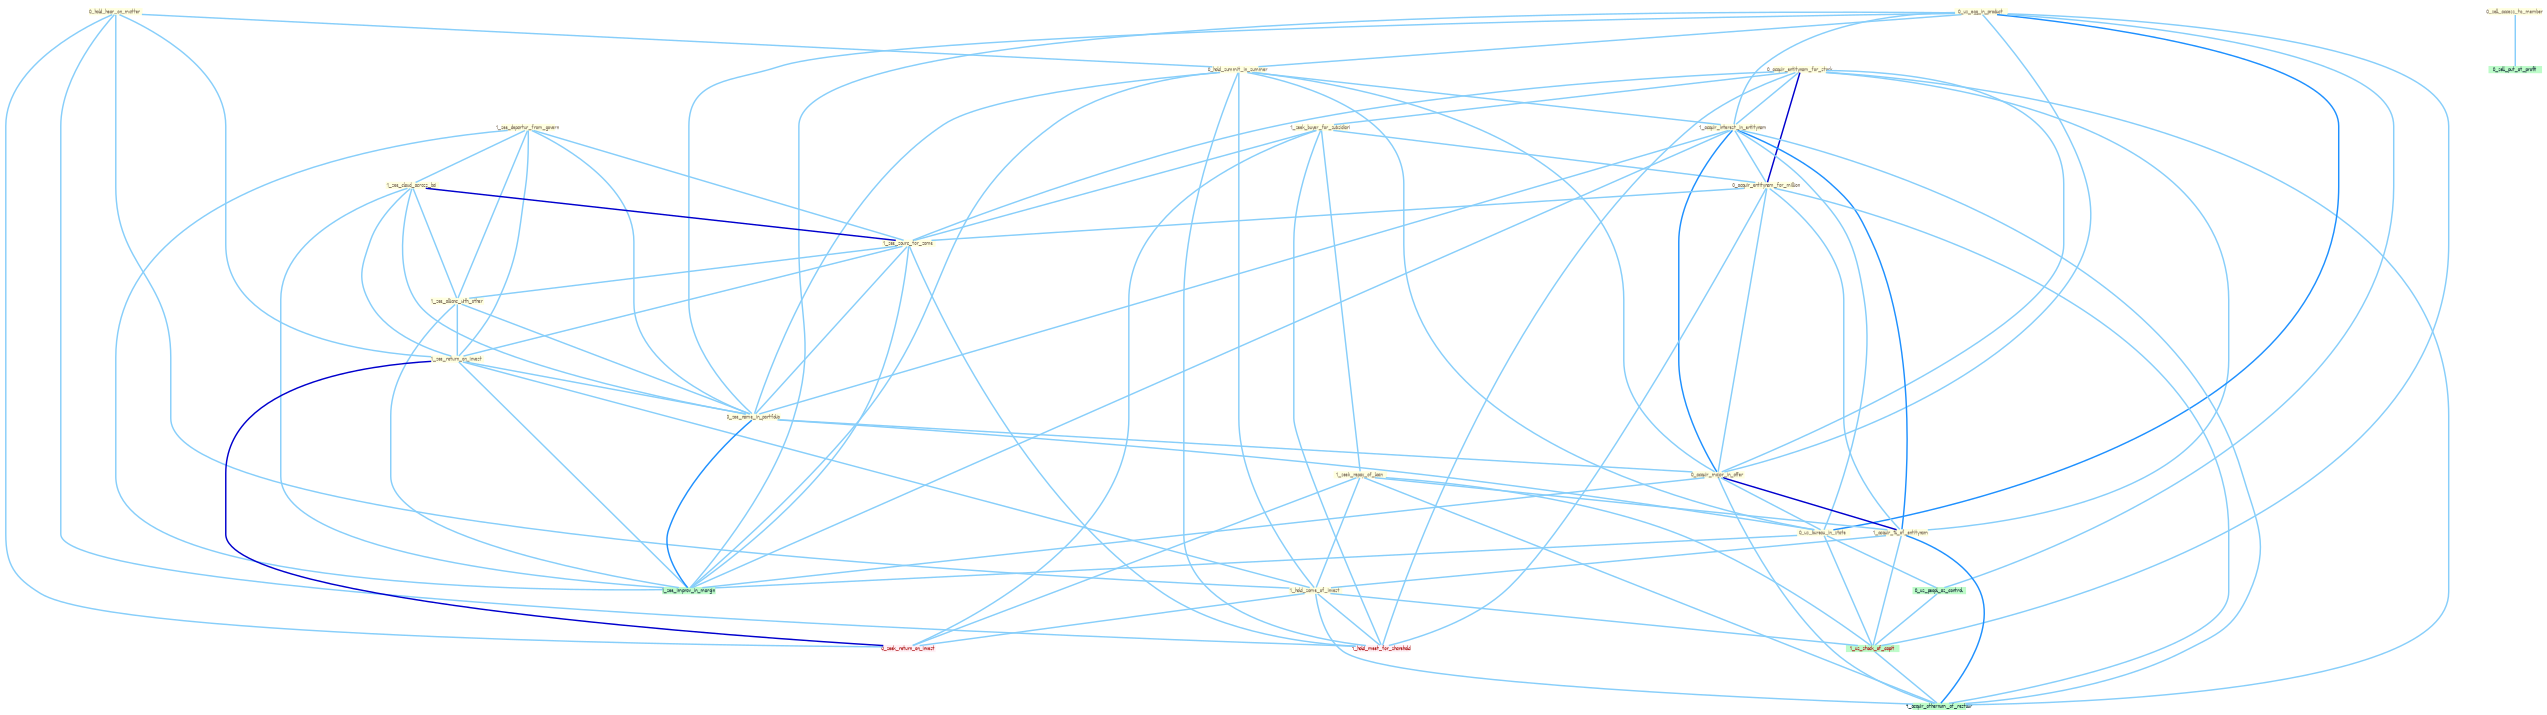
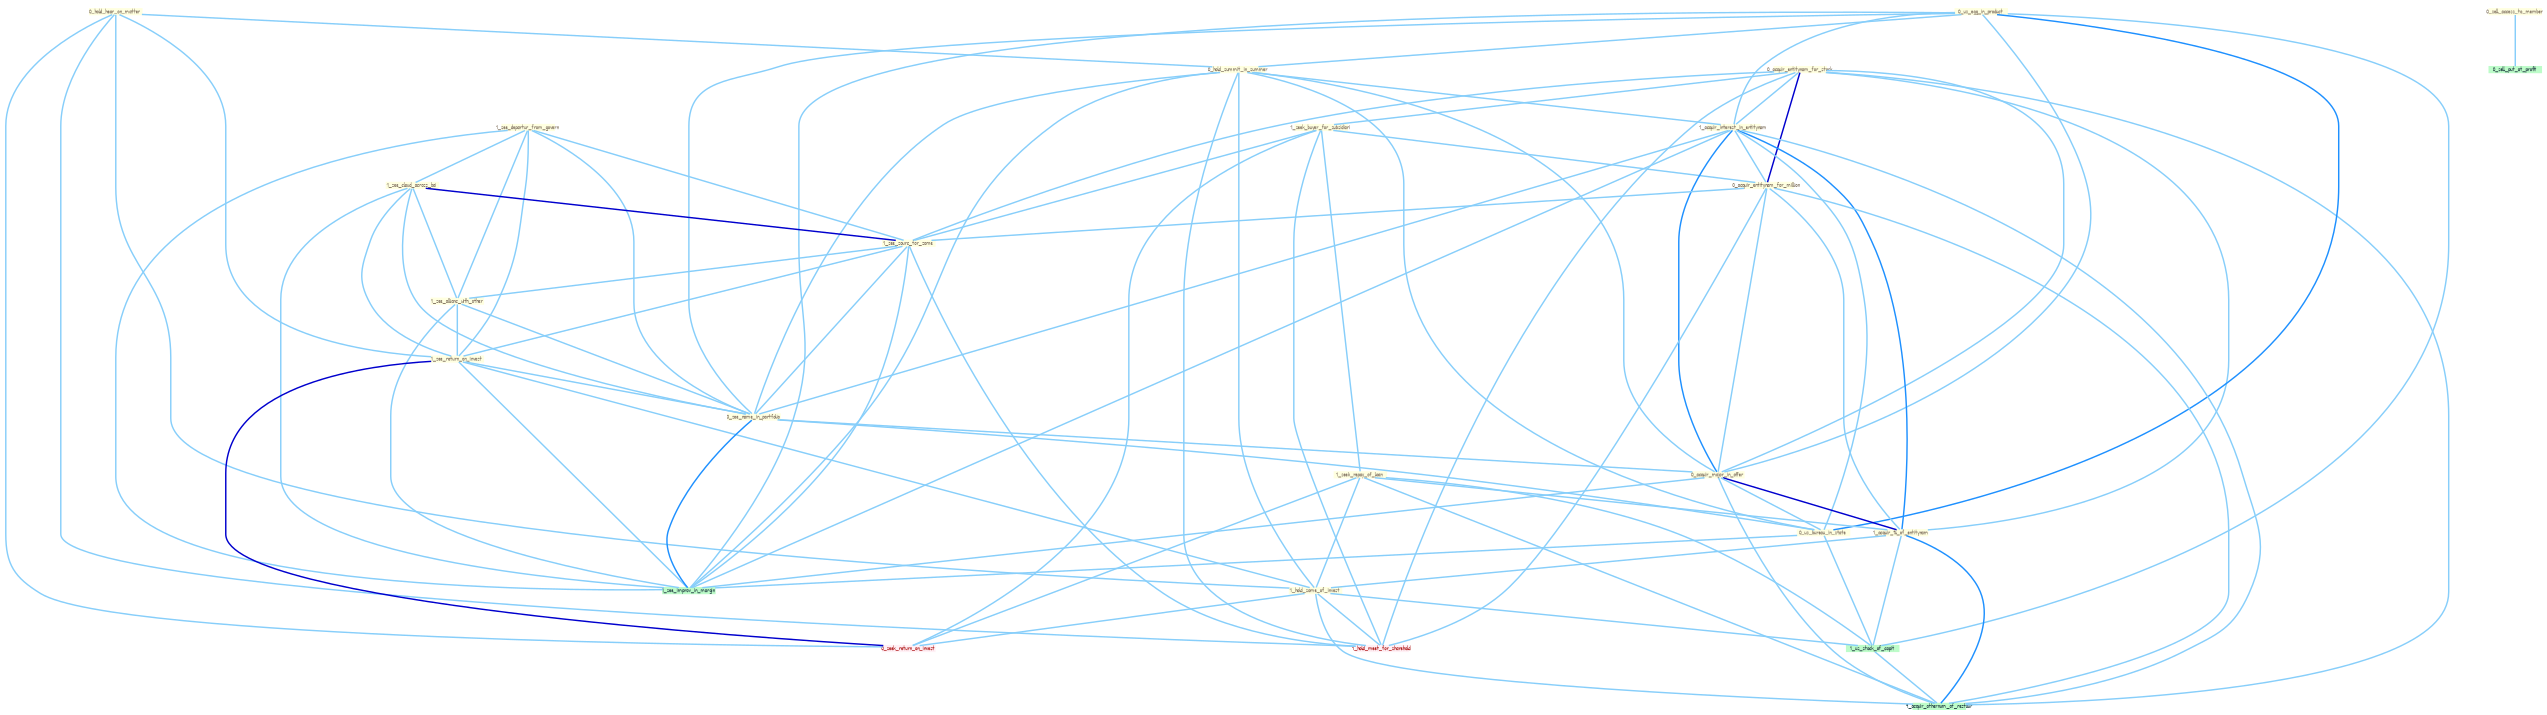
(1939, 591) -> none
(1873, 648) -> (1873, 648)
